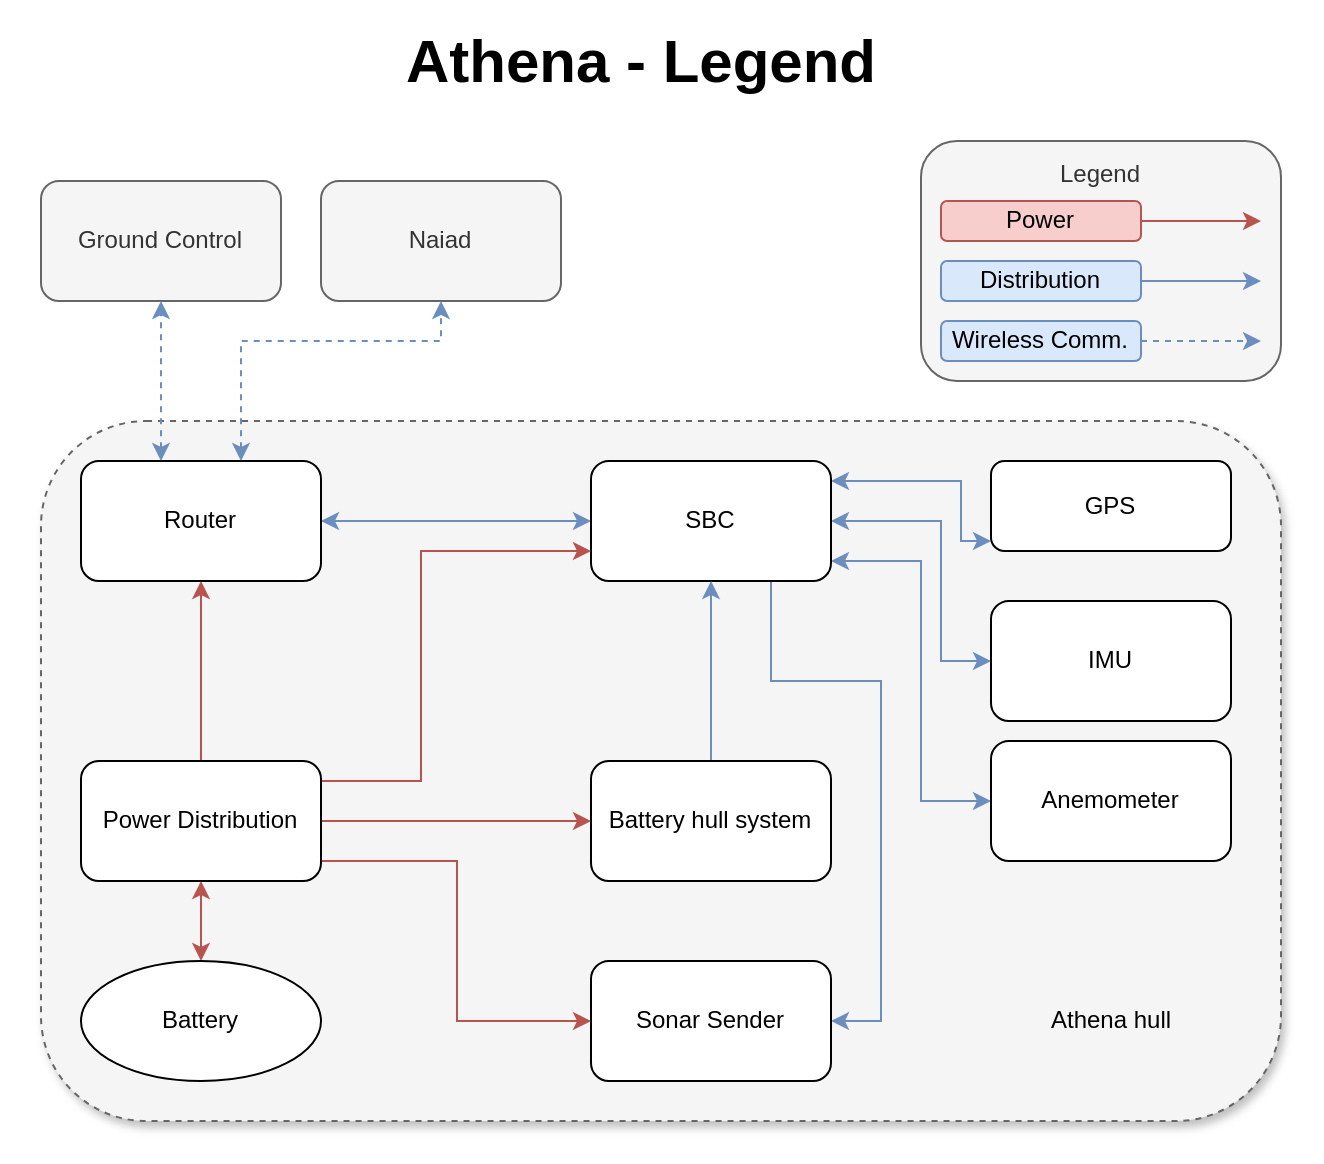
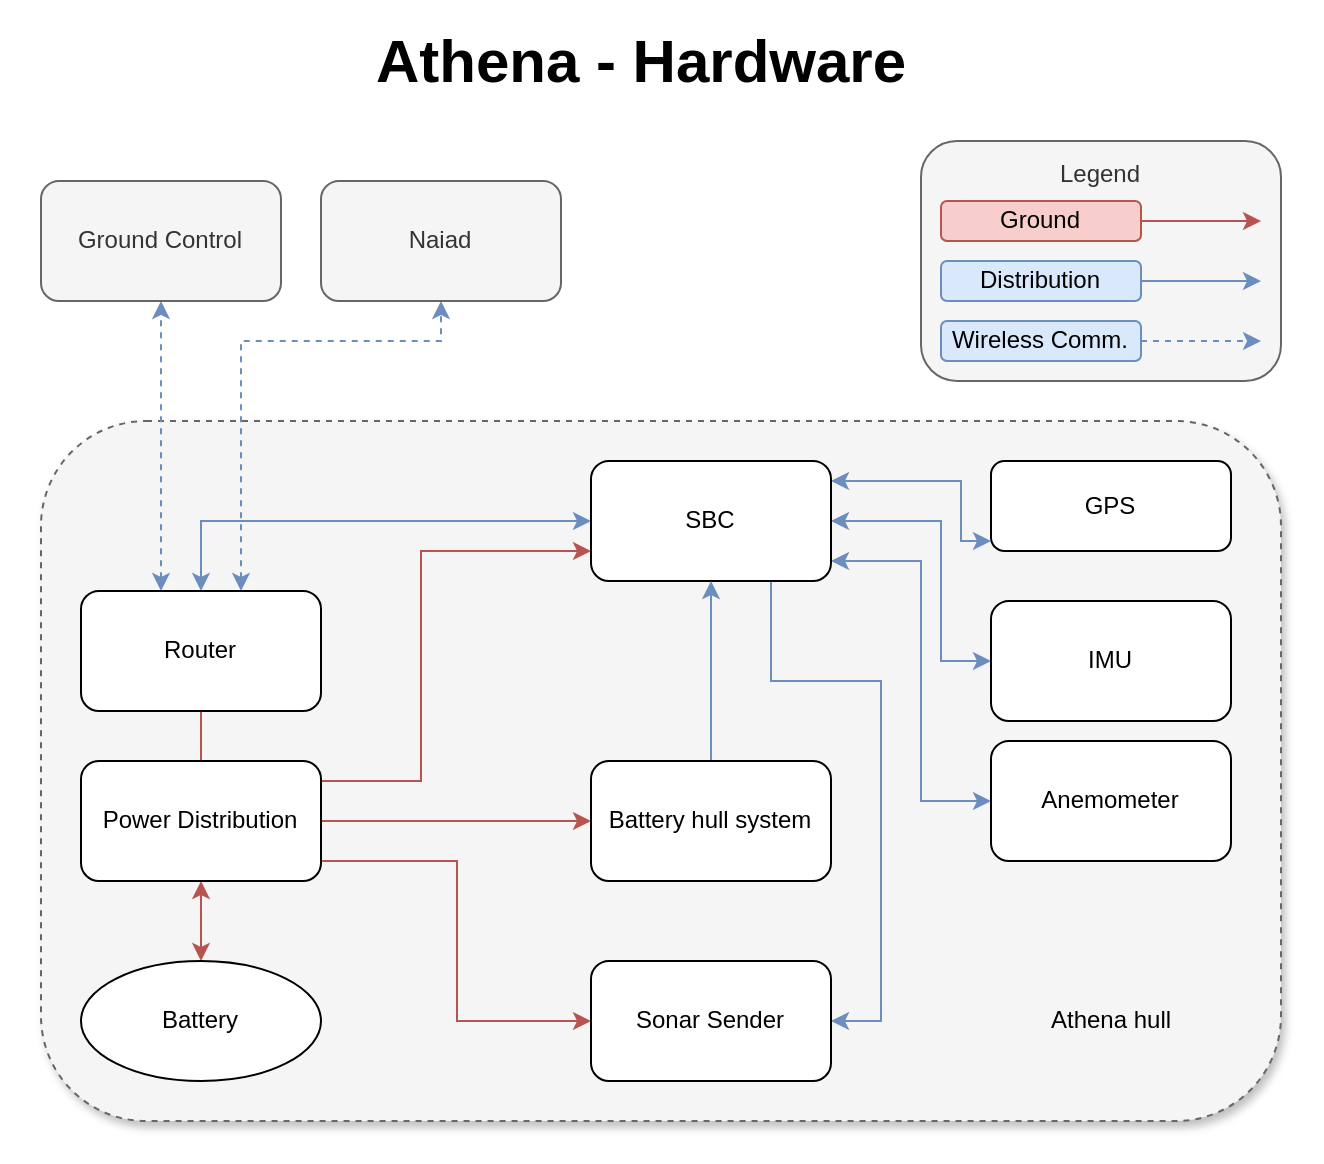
(642, 61) -> (642, 61)
(1041, 221) -> (1041, 221)
(201, 521) -> (201, 651)
